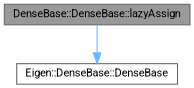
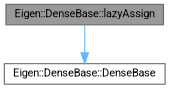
(97, 15) -> (85, 15)
